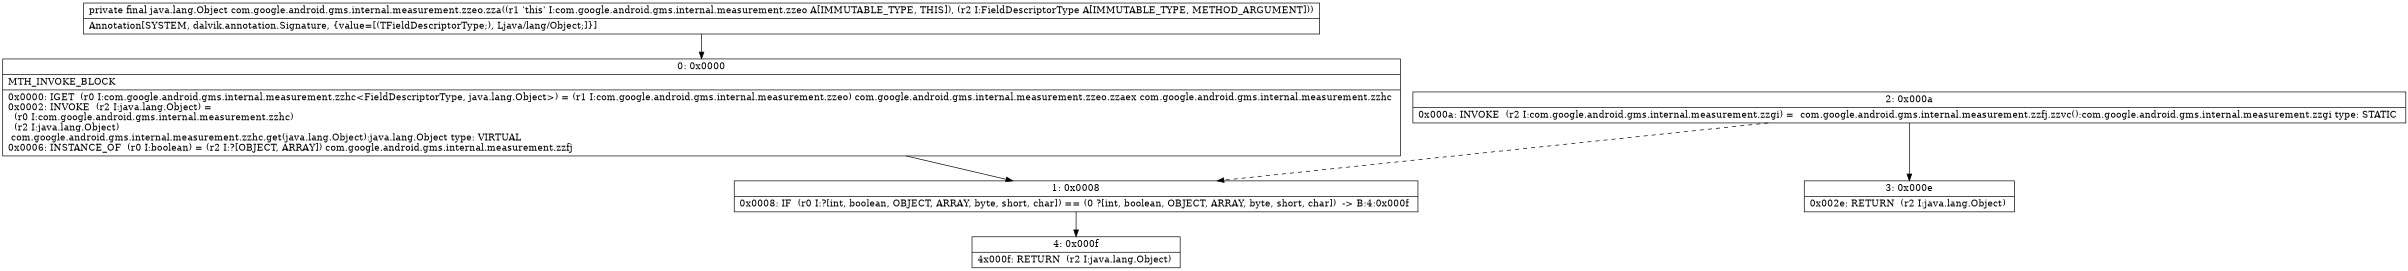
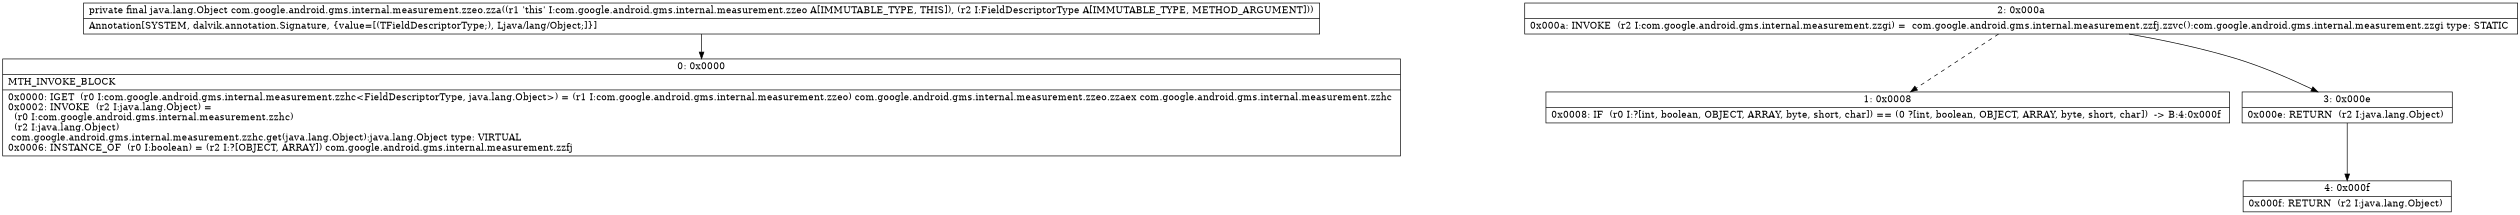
(956, 168) -> none
(1909, 204) -> (2347, 115)
(1076, 221) -> (2347, 148)
(1076, 260) -> (2347, 204)
